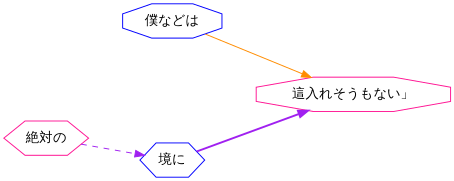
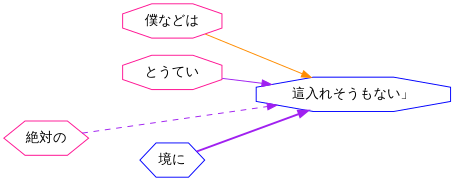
(172, 21) -> (172, 21)
none -> (172, 72)
(353, 94) -> (353, 94)
(108, 149) -> (175, 120)
